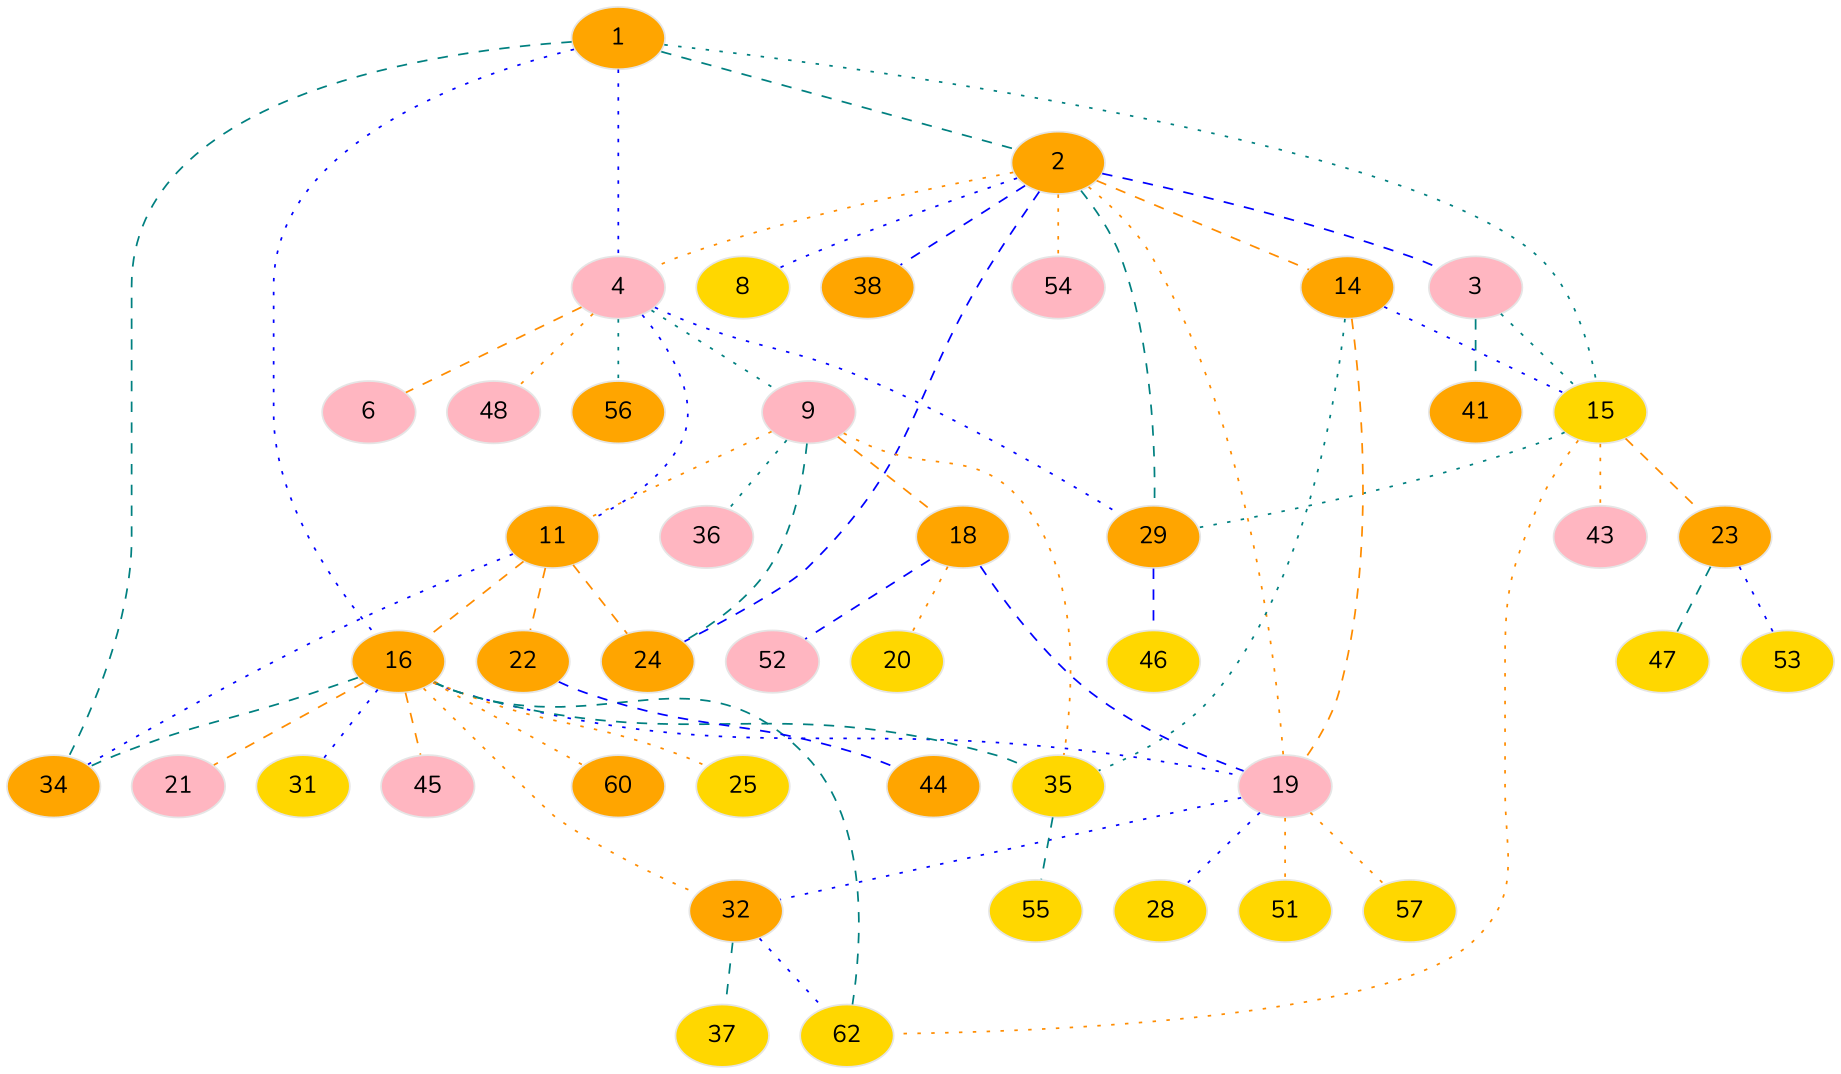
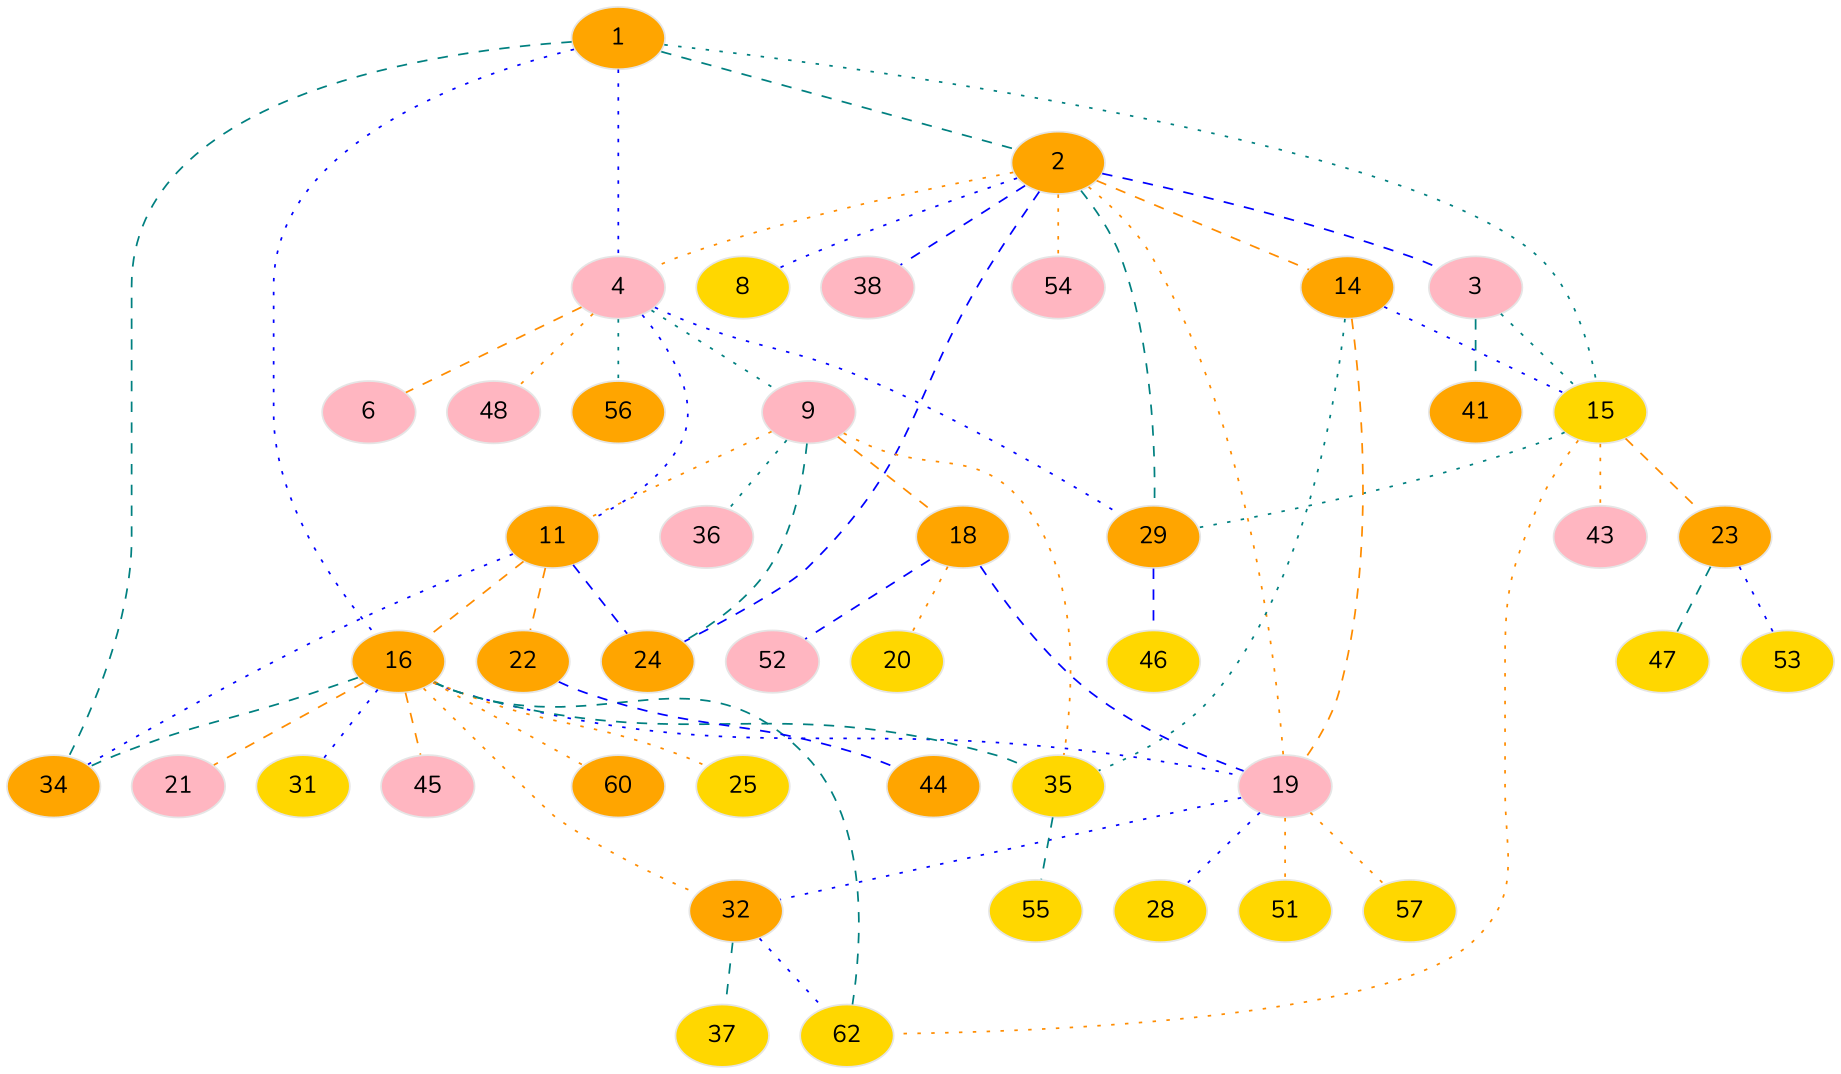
(868, 288) -> (868, 288)
(600, 599) -> (600, 599)
